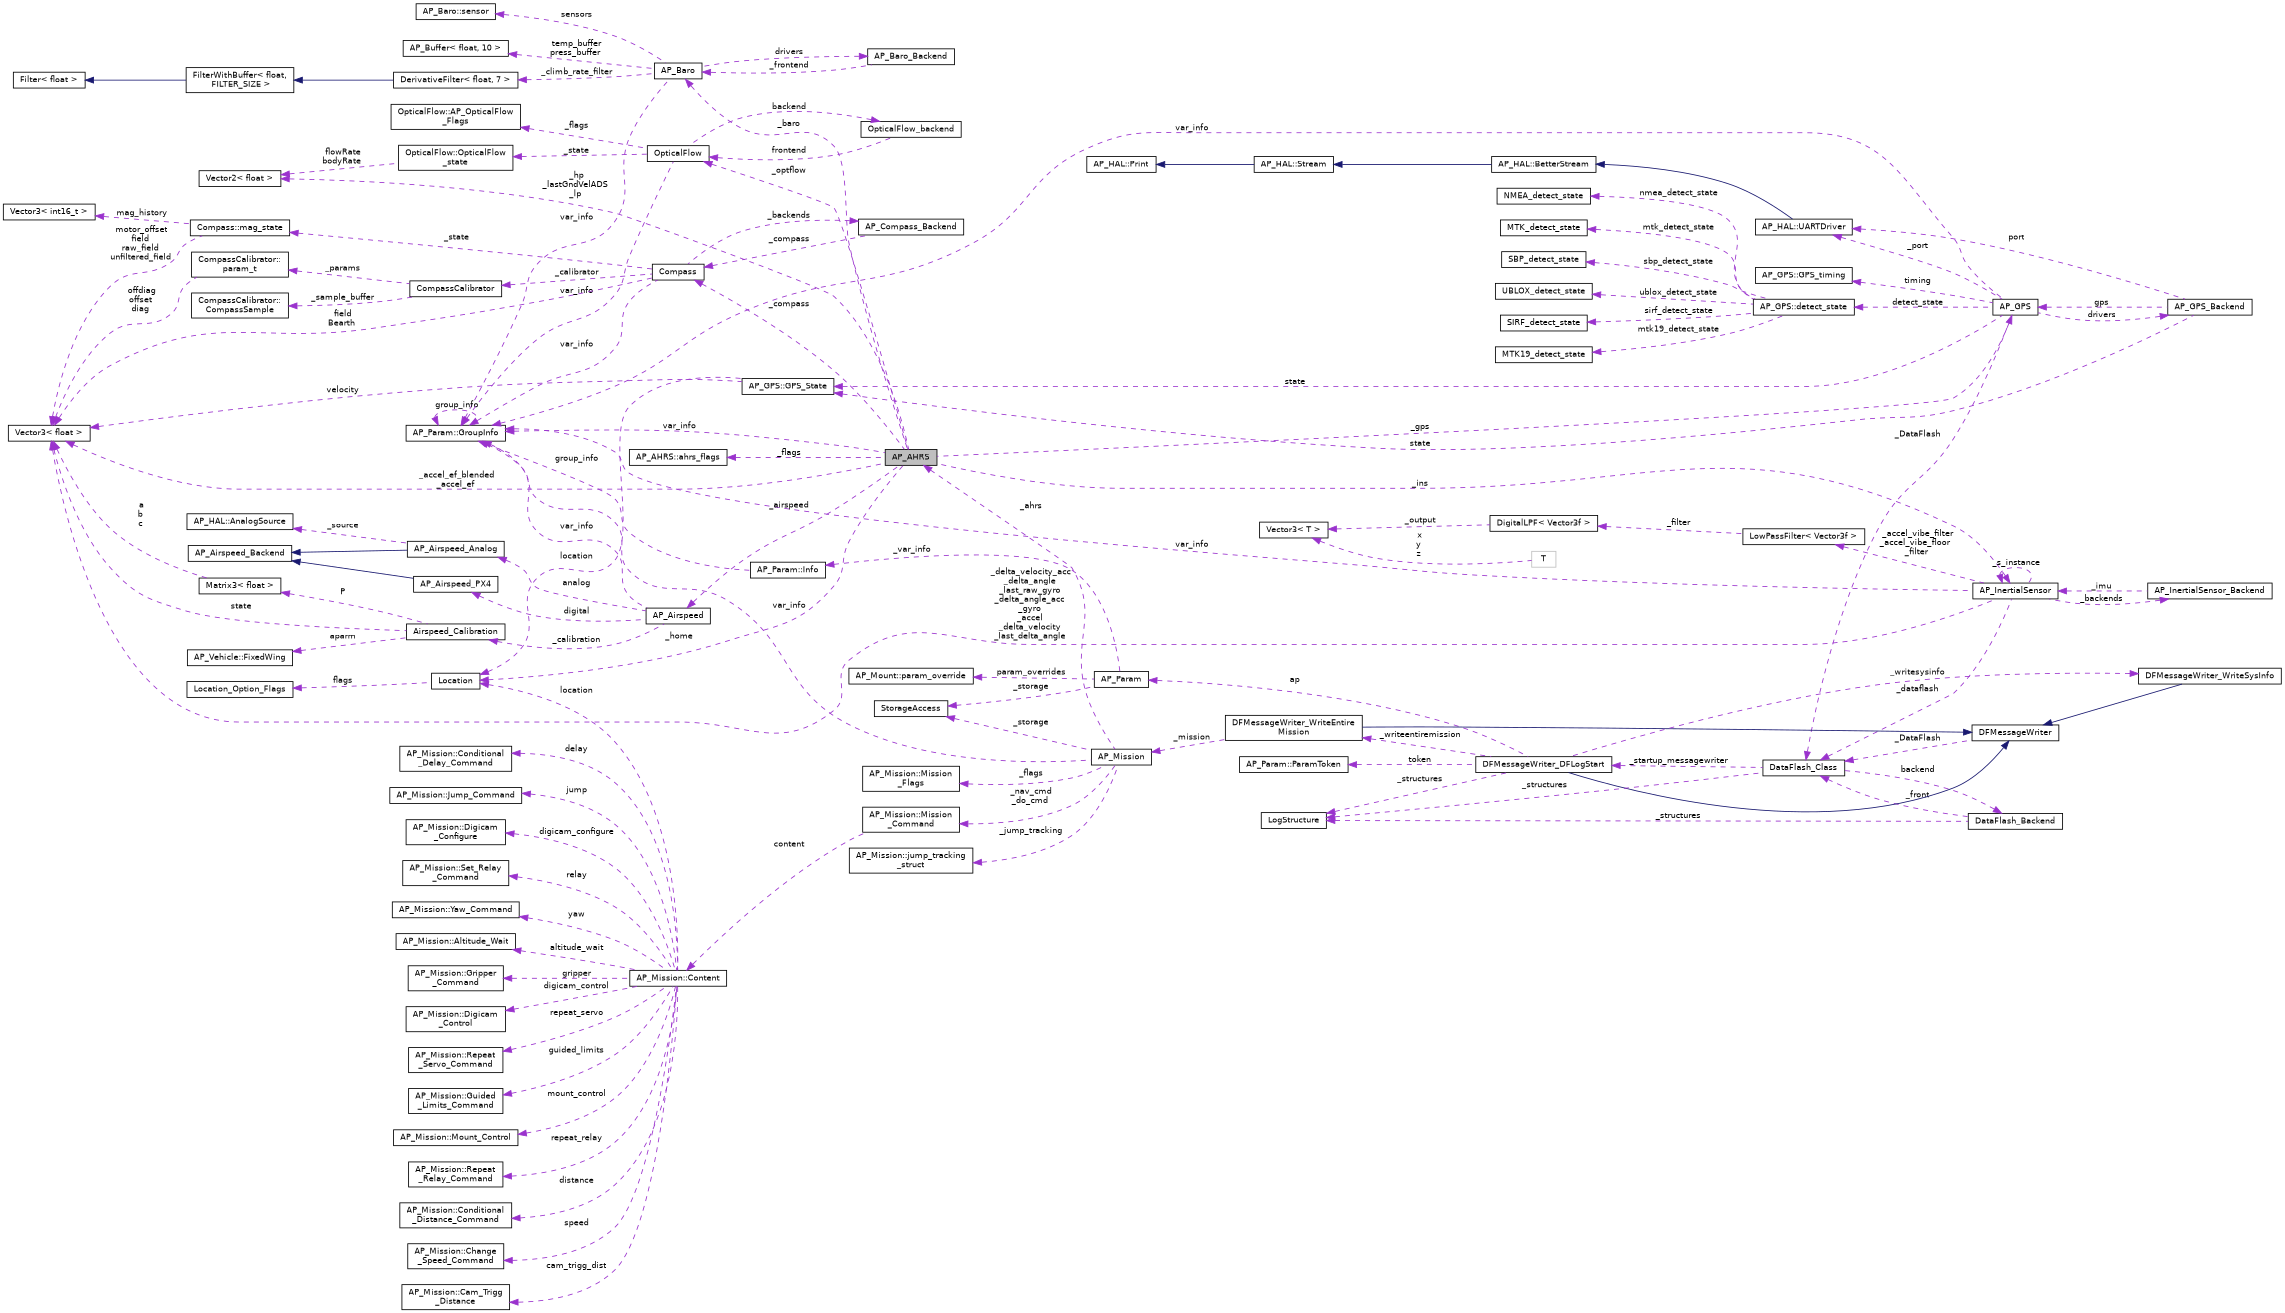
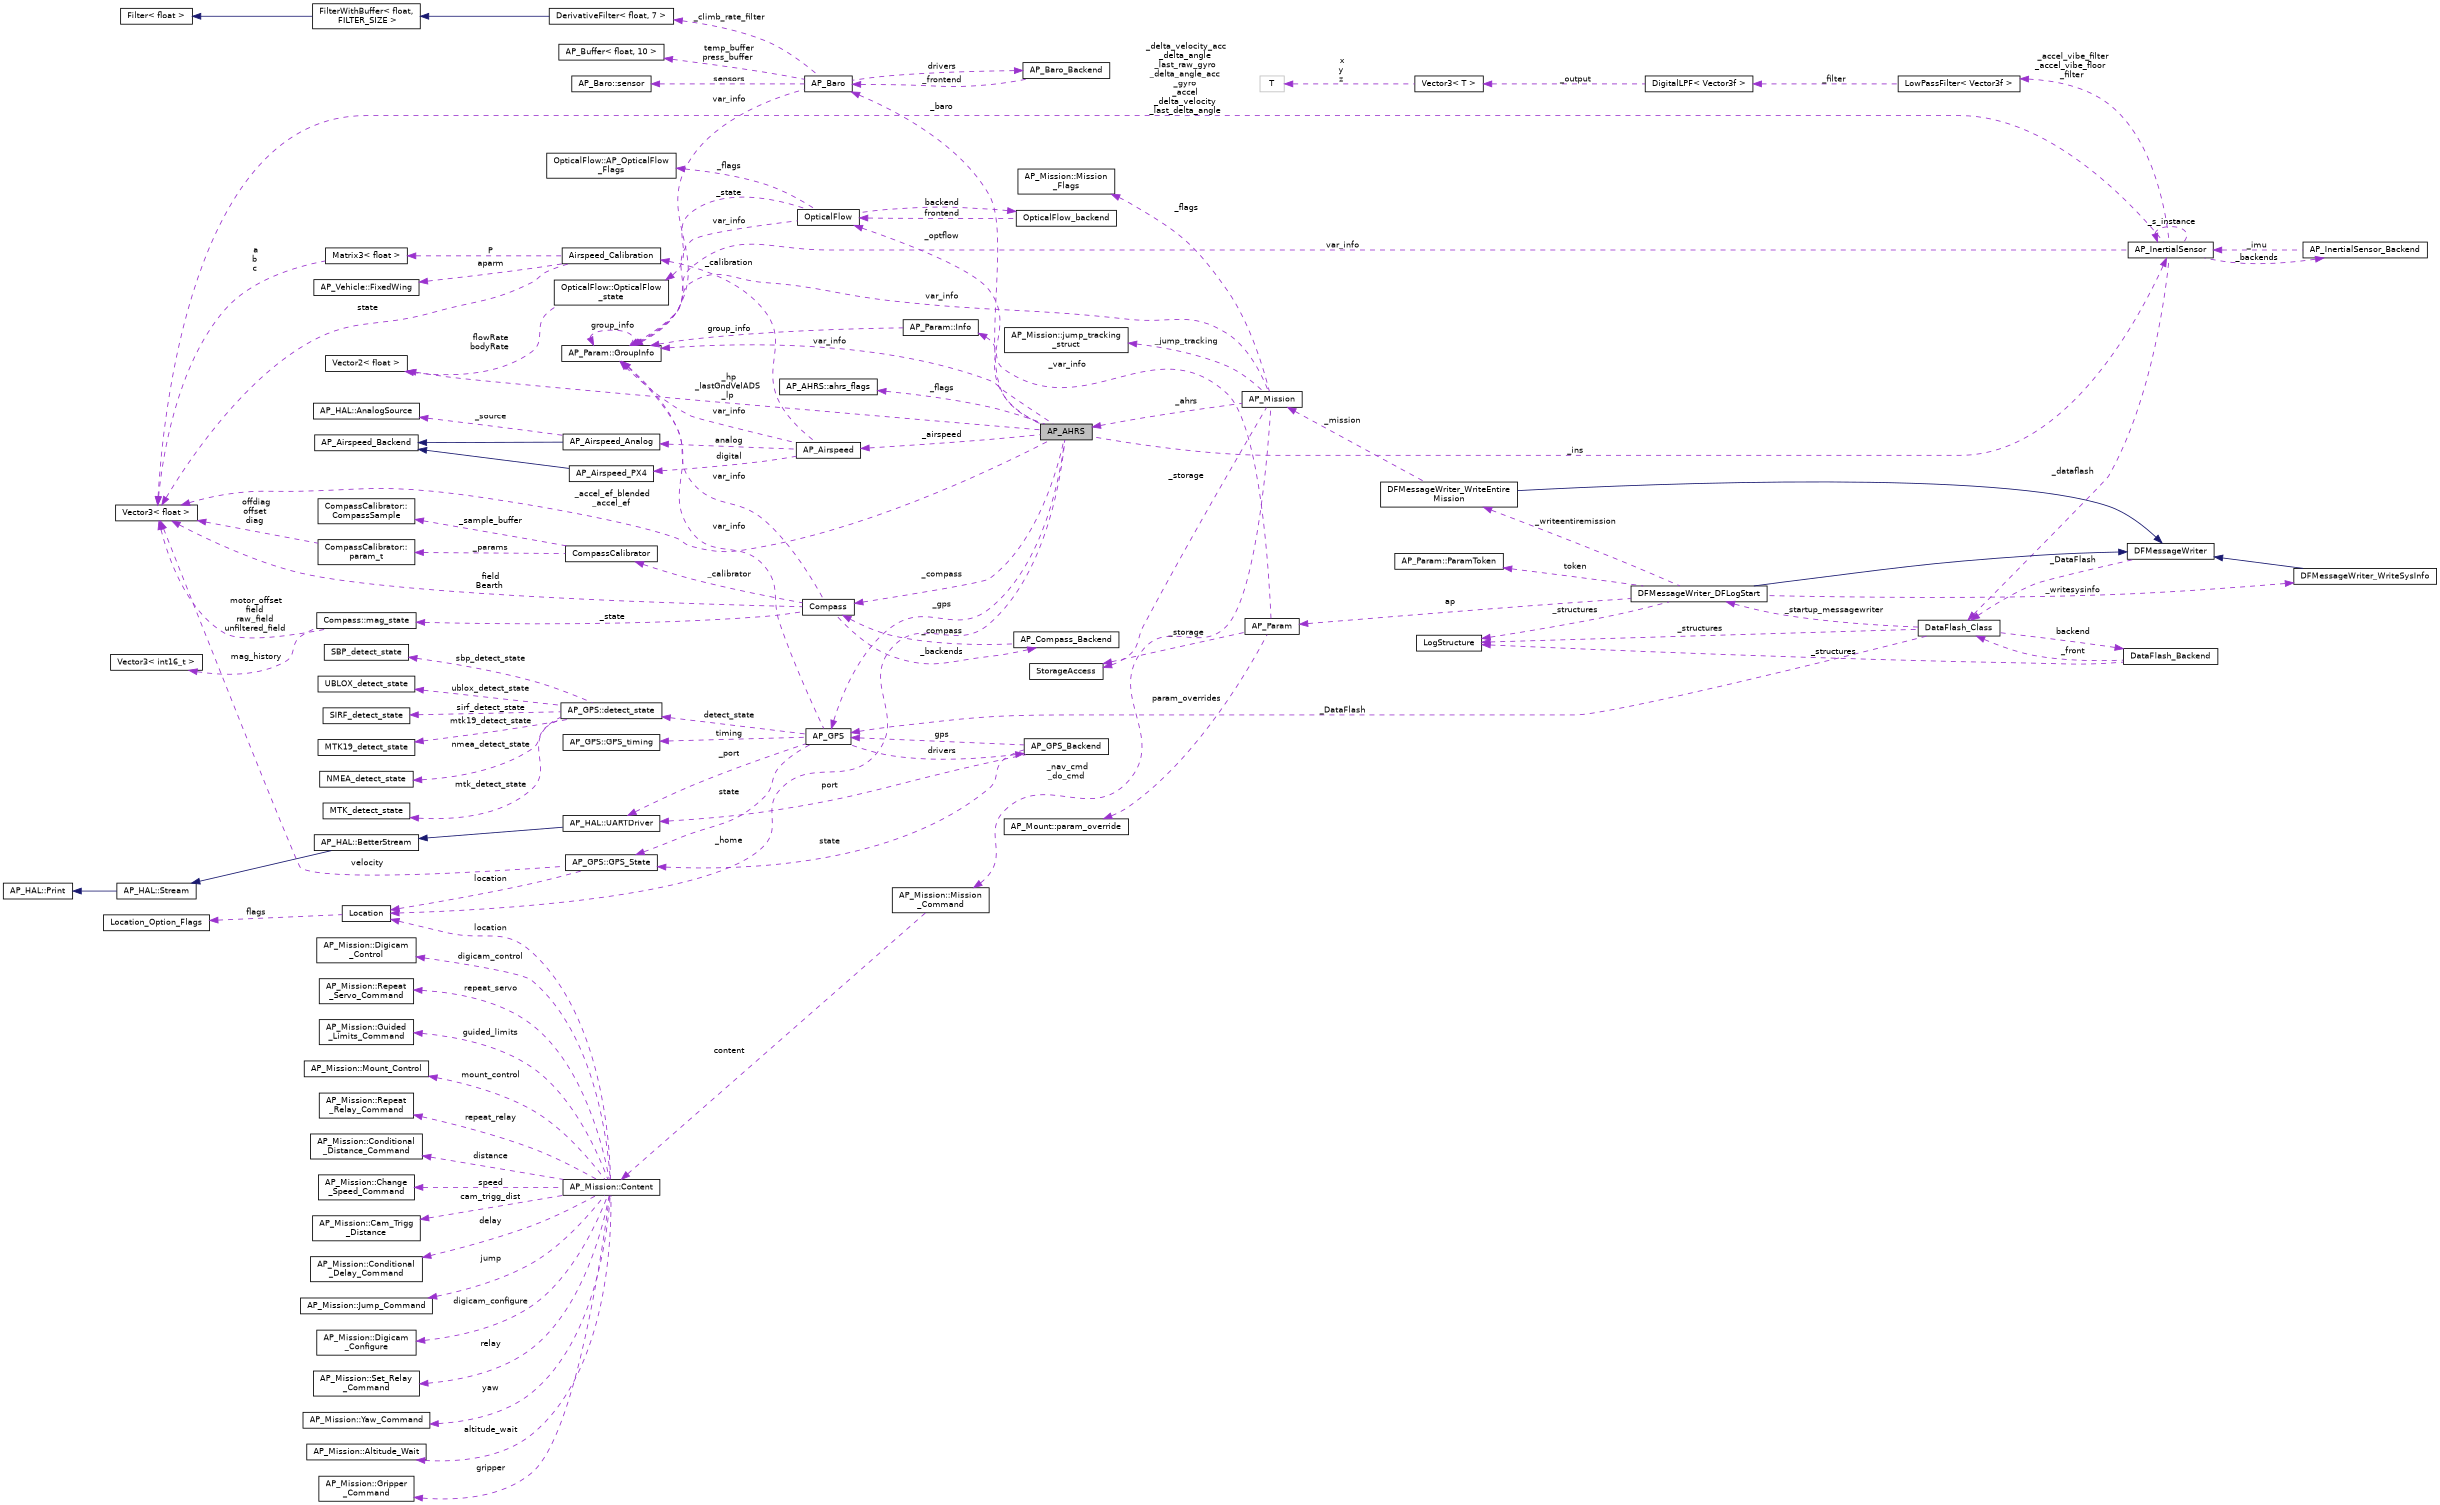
(1883, 520) -> (1397, 715)
(1424, 563) -> (1354, 84)
